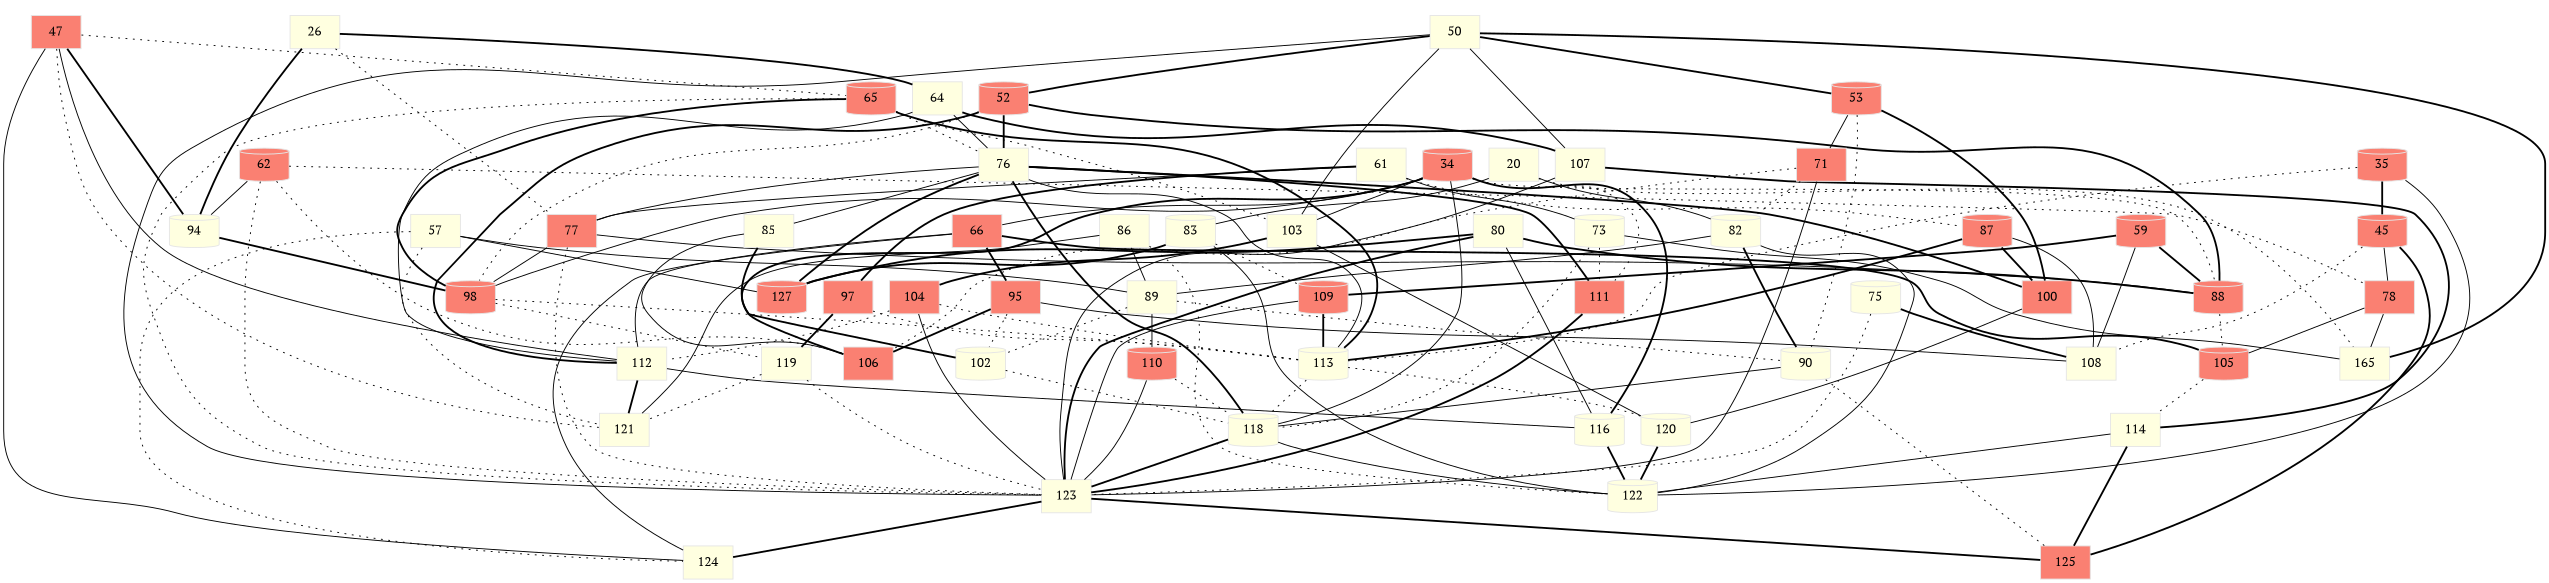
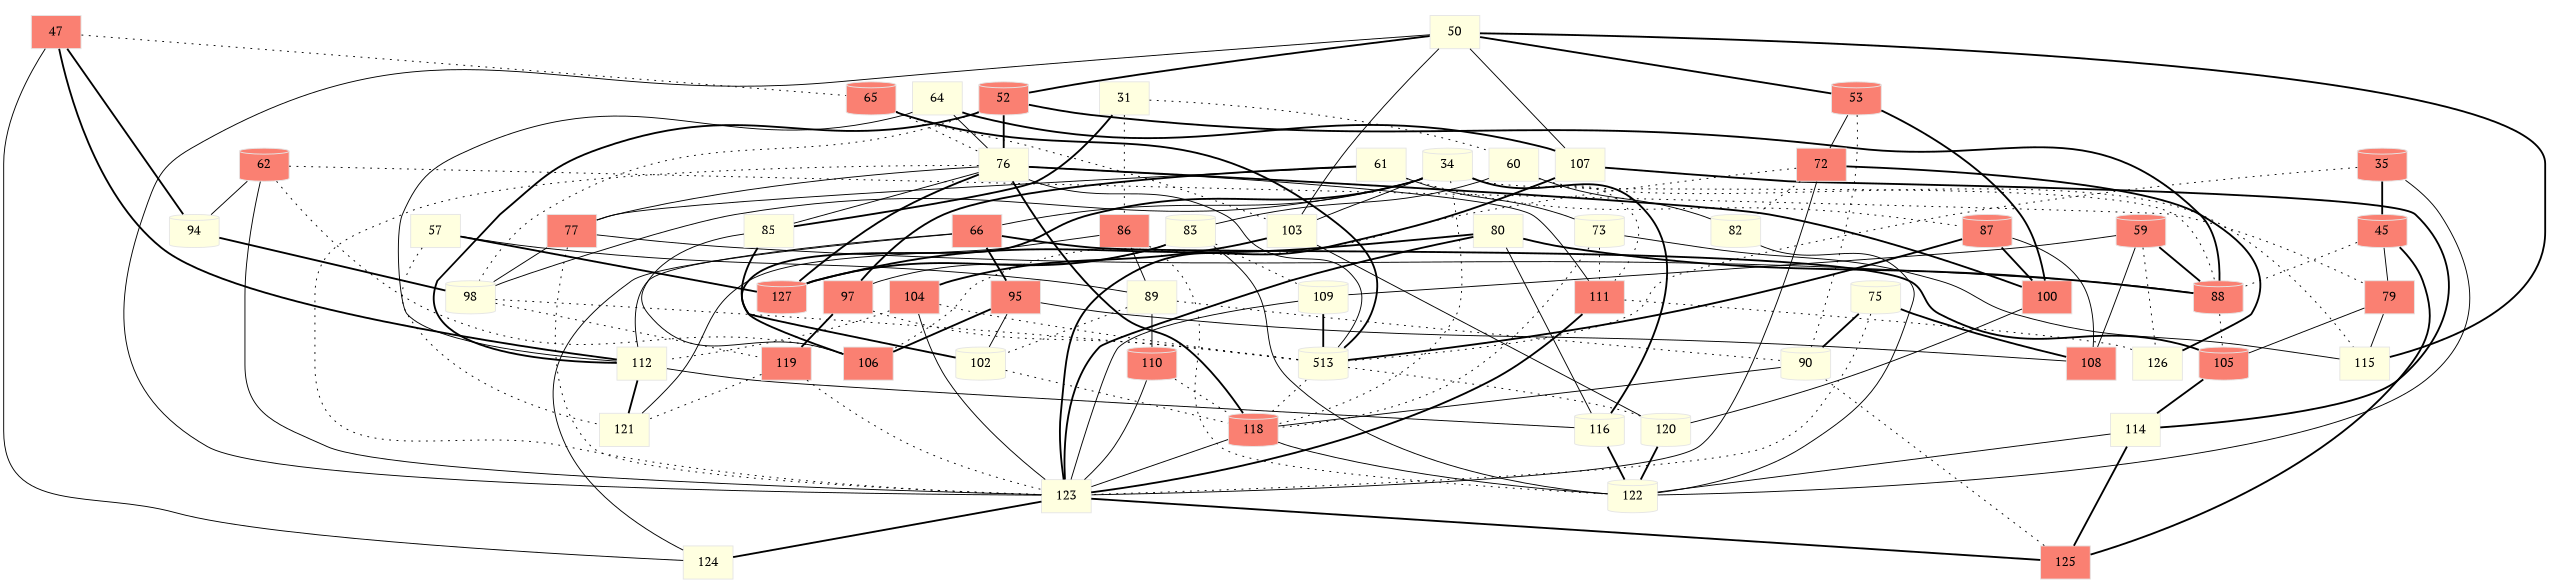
(315, 32) -> none
none -> (1124, 98)
(566, 131) -> none
(1448, 165) -> (1448, 165)
(1514, 165) -> (1514, 165)
(1821, 165) -> (1821, 165)
(1325, 186) -> (1325, 186)
(1124, 231) -> (1124, 231)
(609, 264) -> (609, 264)
none -> (1019, 264)
(1431, 268) -> none
(1133, 273) -> (1133, 273)
(1656, 274) -> (1656, 274)
(274, 295) -> (274, 295)
(471, 297) -> (471, 297)
(1323, 297) -> (1323, 297)
(2390, 297) -> (2390, 297)
(1769, 298) -> (1841, 331)
(2247, 316) -> (2300, 265)
(232, 326) -> none
(1001, 326) -> (1001, 326)
(786, 364) -> (786, 364)
(1323, 364) -> (1323, 364)
(1413, 364) -> (1413, 364)
(2091, 364) -> (2091, 364)
none -> (2158, 364)
(2365, 364) -> (2365, 364)
(181, 378) -> (315, 363)
(2180, 396) -> (2180, 396)
(1253, 430) -> (1253, 430)
(1160, 463) -> (1160, 463)
(529, 472) -> (529, 472)
(201, 494) -> none
